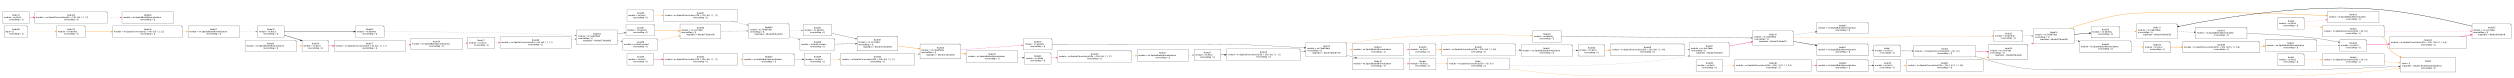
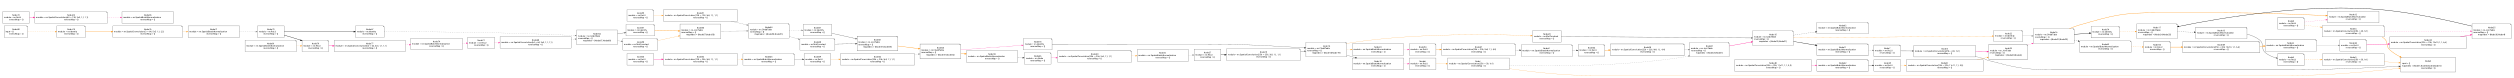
(1547, 36) -> (1547, 36)
(2293, 36) -> (2262, 44)
(1709, 65) -> none
